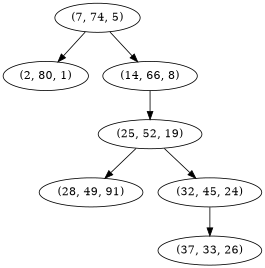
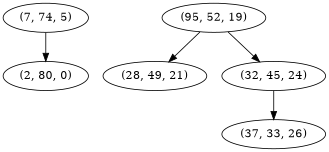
(46, 76) -> (46, 76)
(150, 76) -> none
(150, 134) -> (214, 18)
(91, 192) -> (155, 76)
